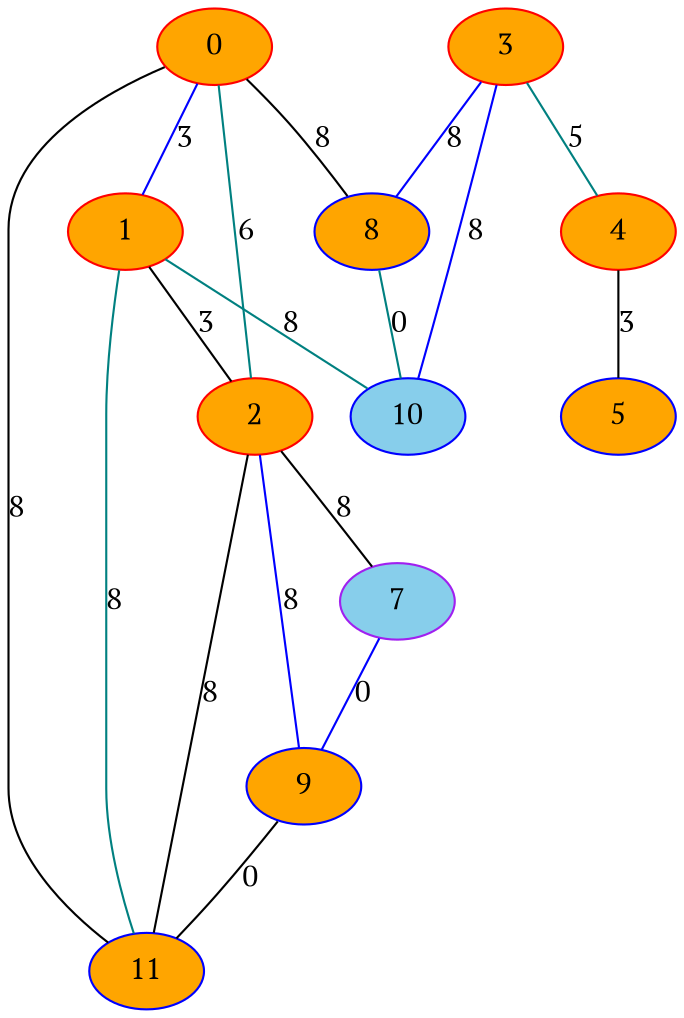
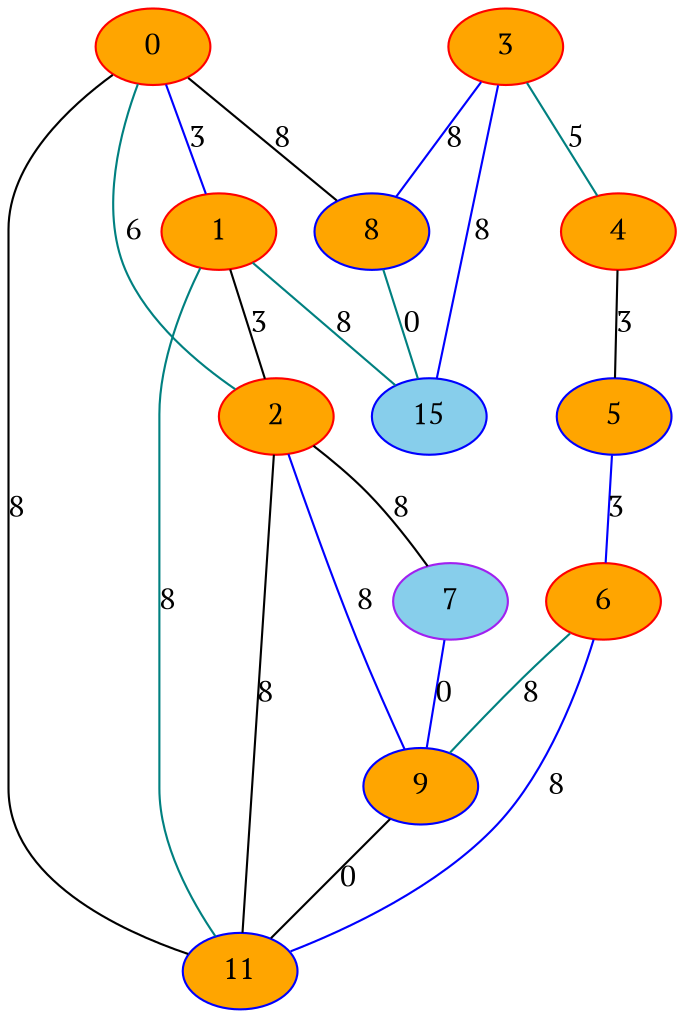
(408, 416) -> (429, 416)
none -> (604, 601)
